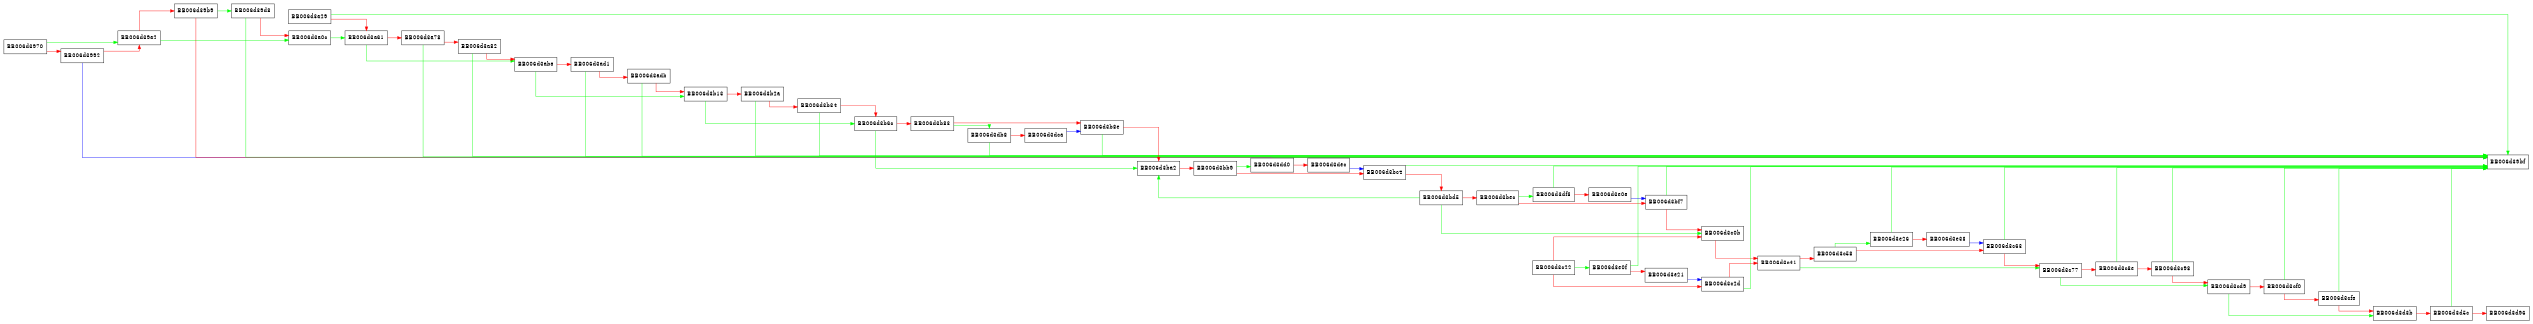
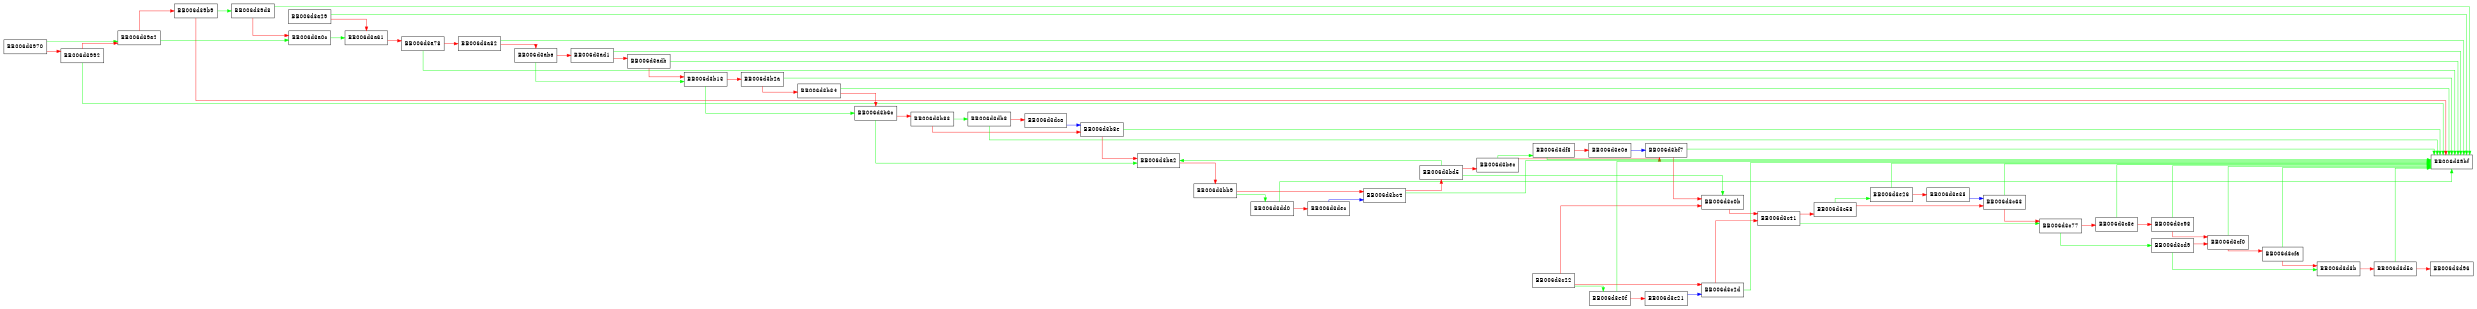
(431, 61) -> none
(1235, 158) -> (1266, 103)
(2185, 283) -> (2186, 237)
